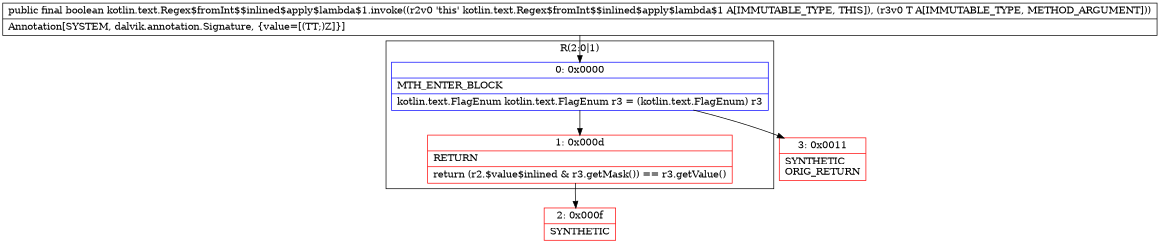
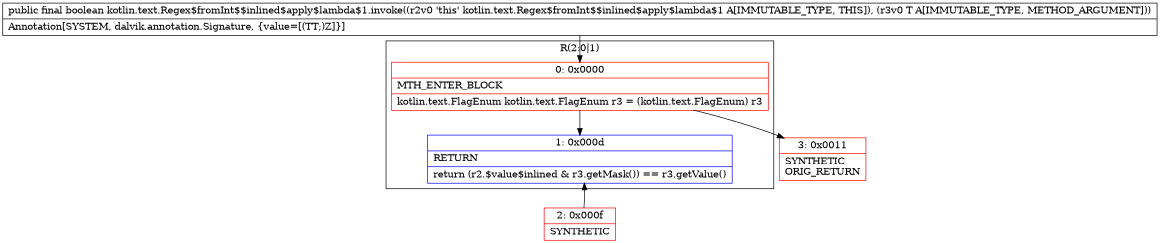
(580, 86) -> (580, 86)
(580, 159) -> (580, 159)
(575, 193) -> (584, 199)
